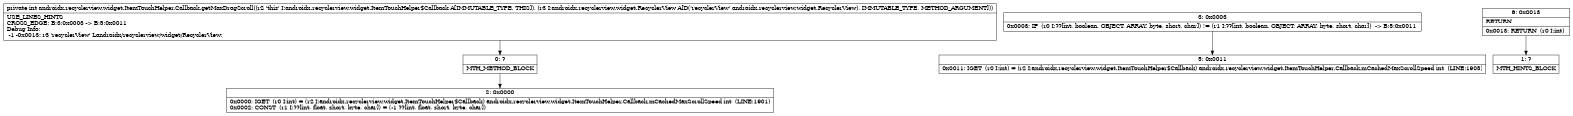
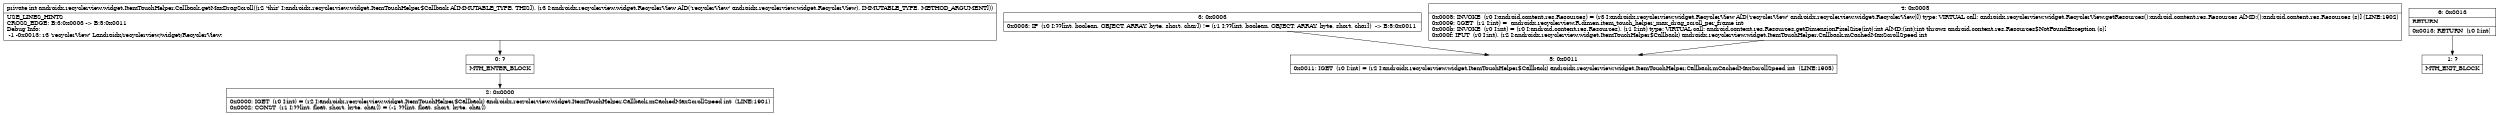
none -> (1915, 22)
(500, 69) -> (500, 69)
(1526, 69) -> (2452, 69)
